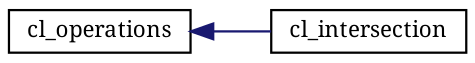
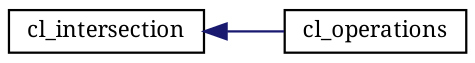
(242, 31) -> (256, 31)
